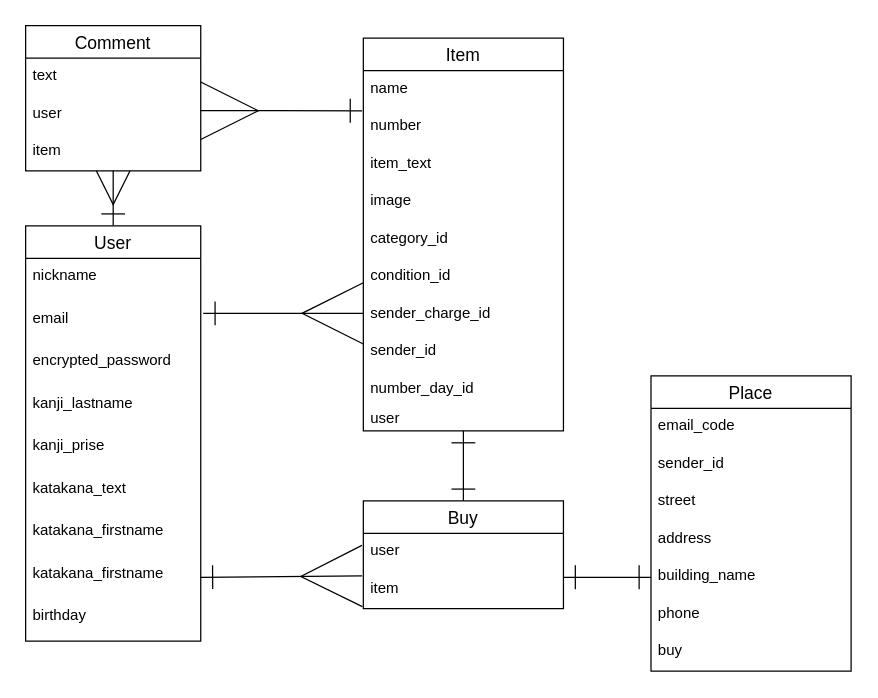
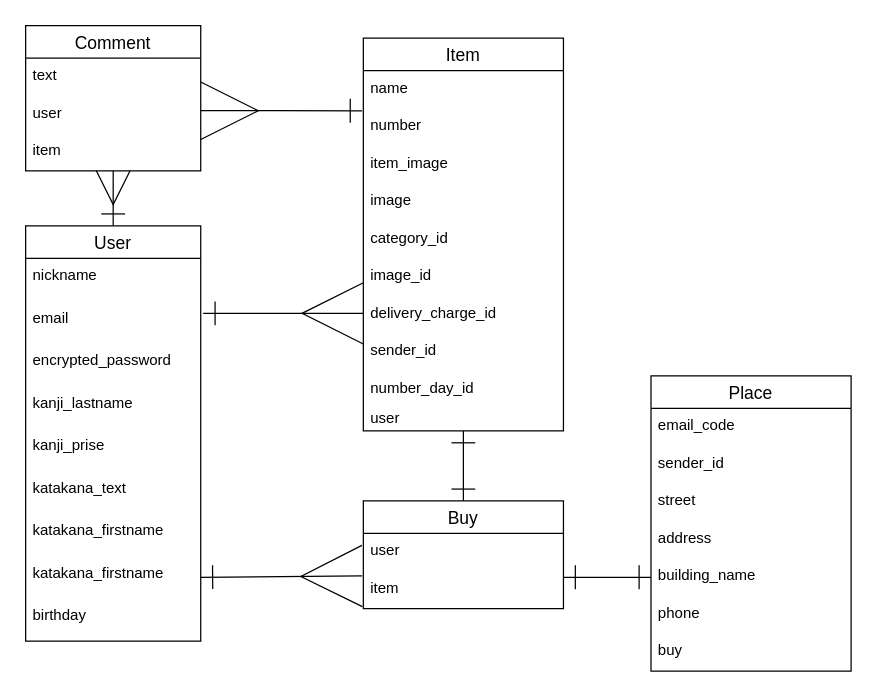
(406, 163) -> (408, 163)
(415, 275) -> (400, 275)
(435, 313) -> (440, 313)
